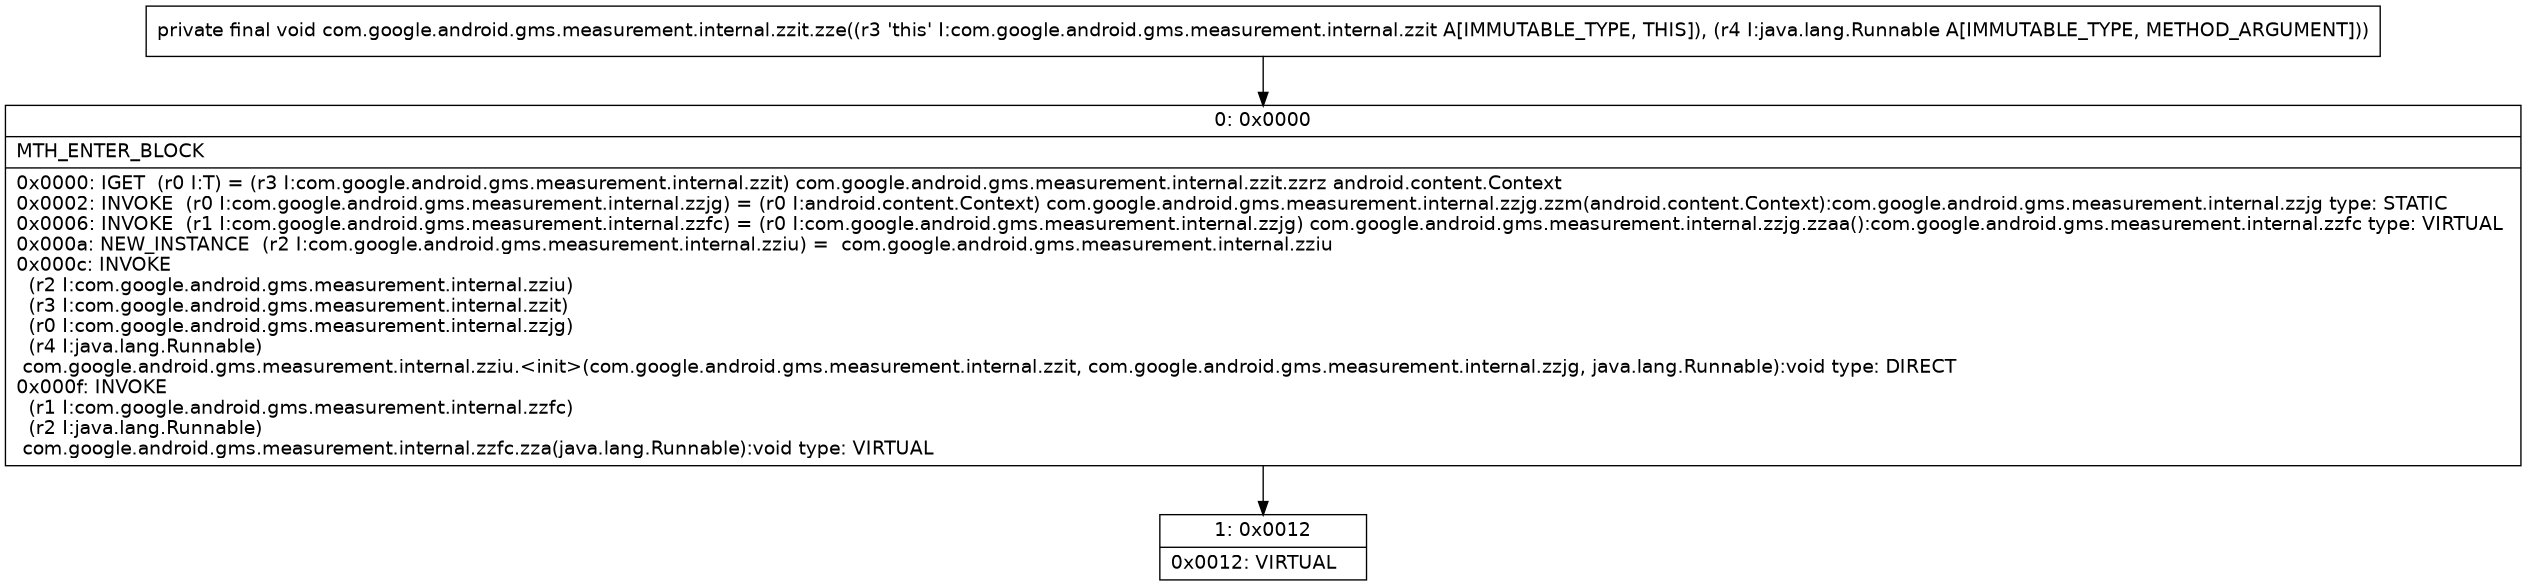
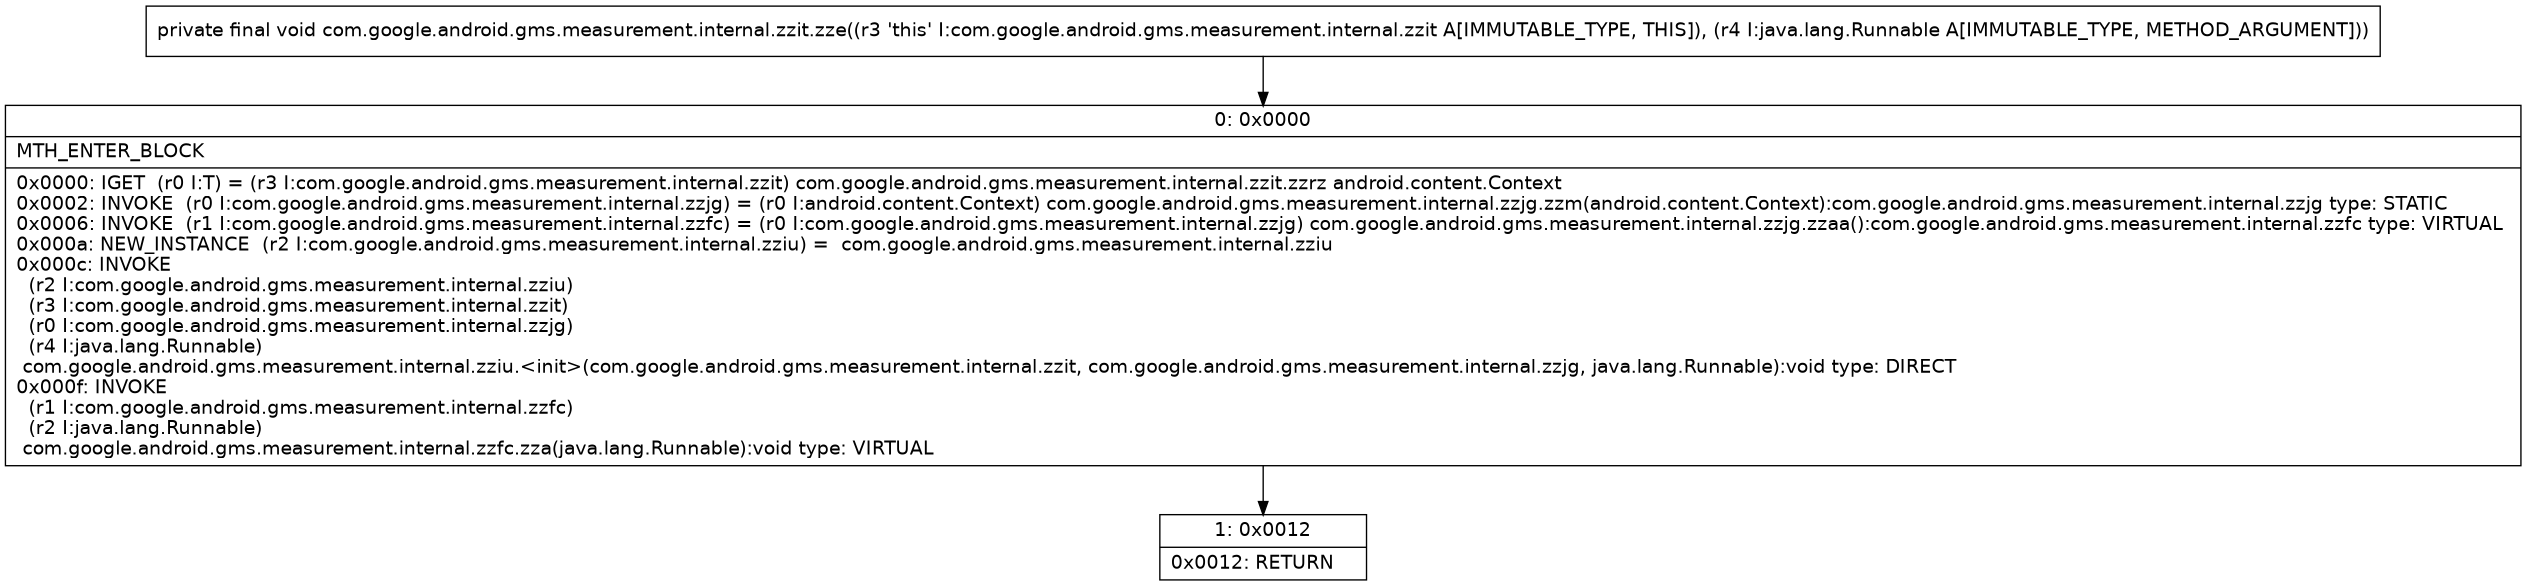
(1263, 563) -> (1262, 563)
